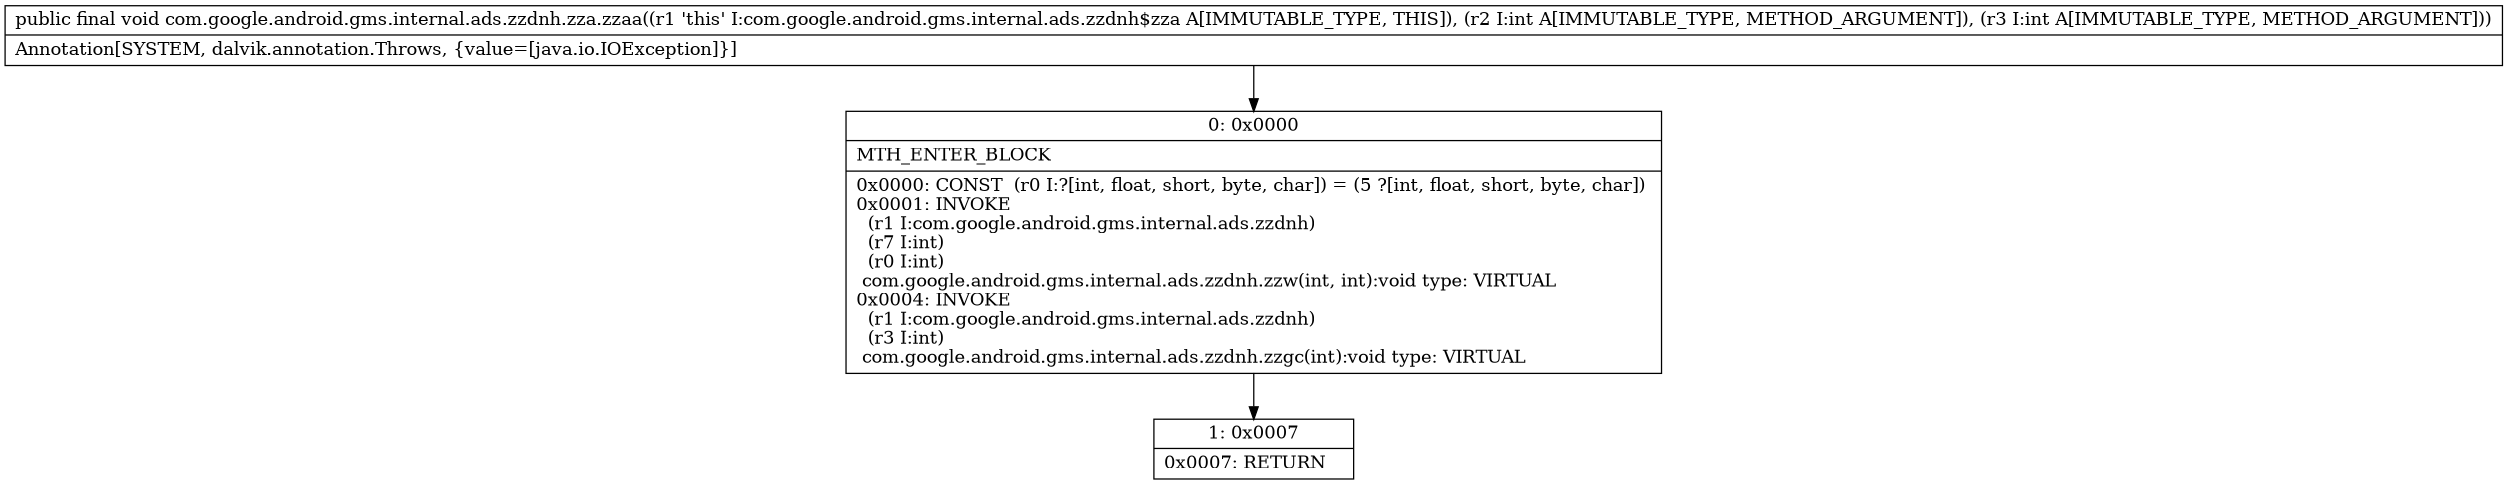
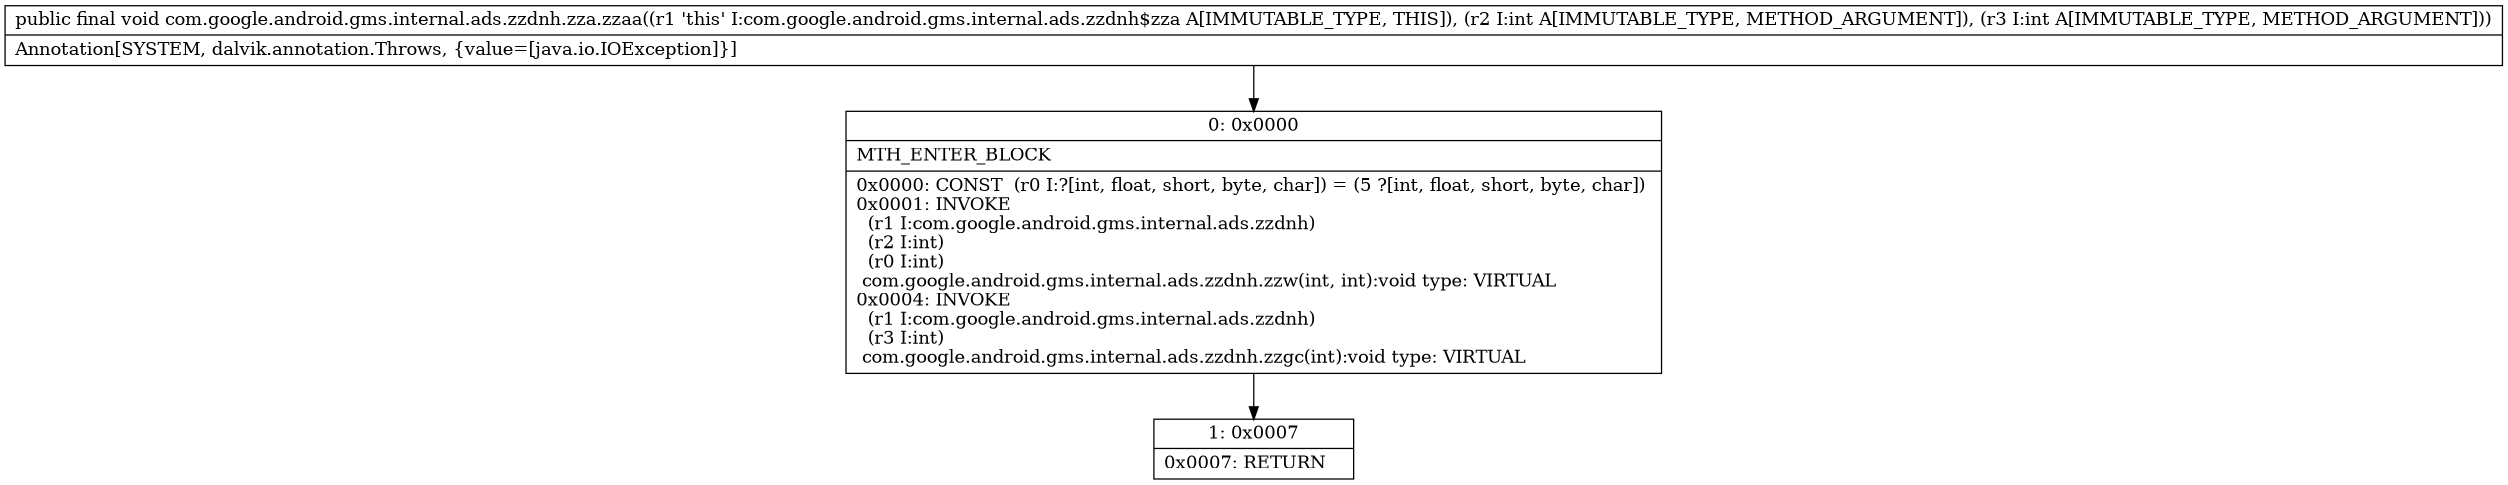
(901, 243) -> (901, 243)
